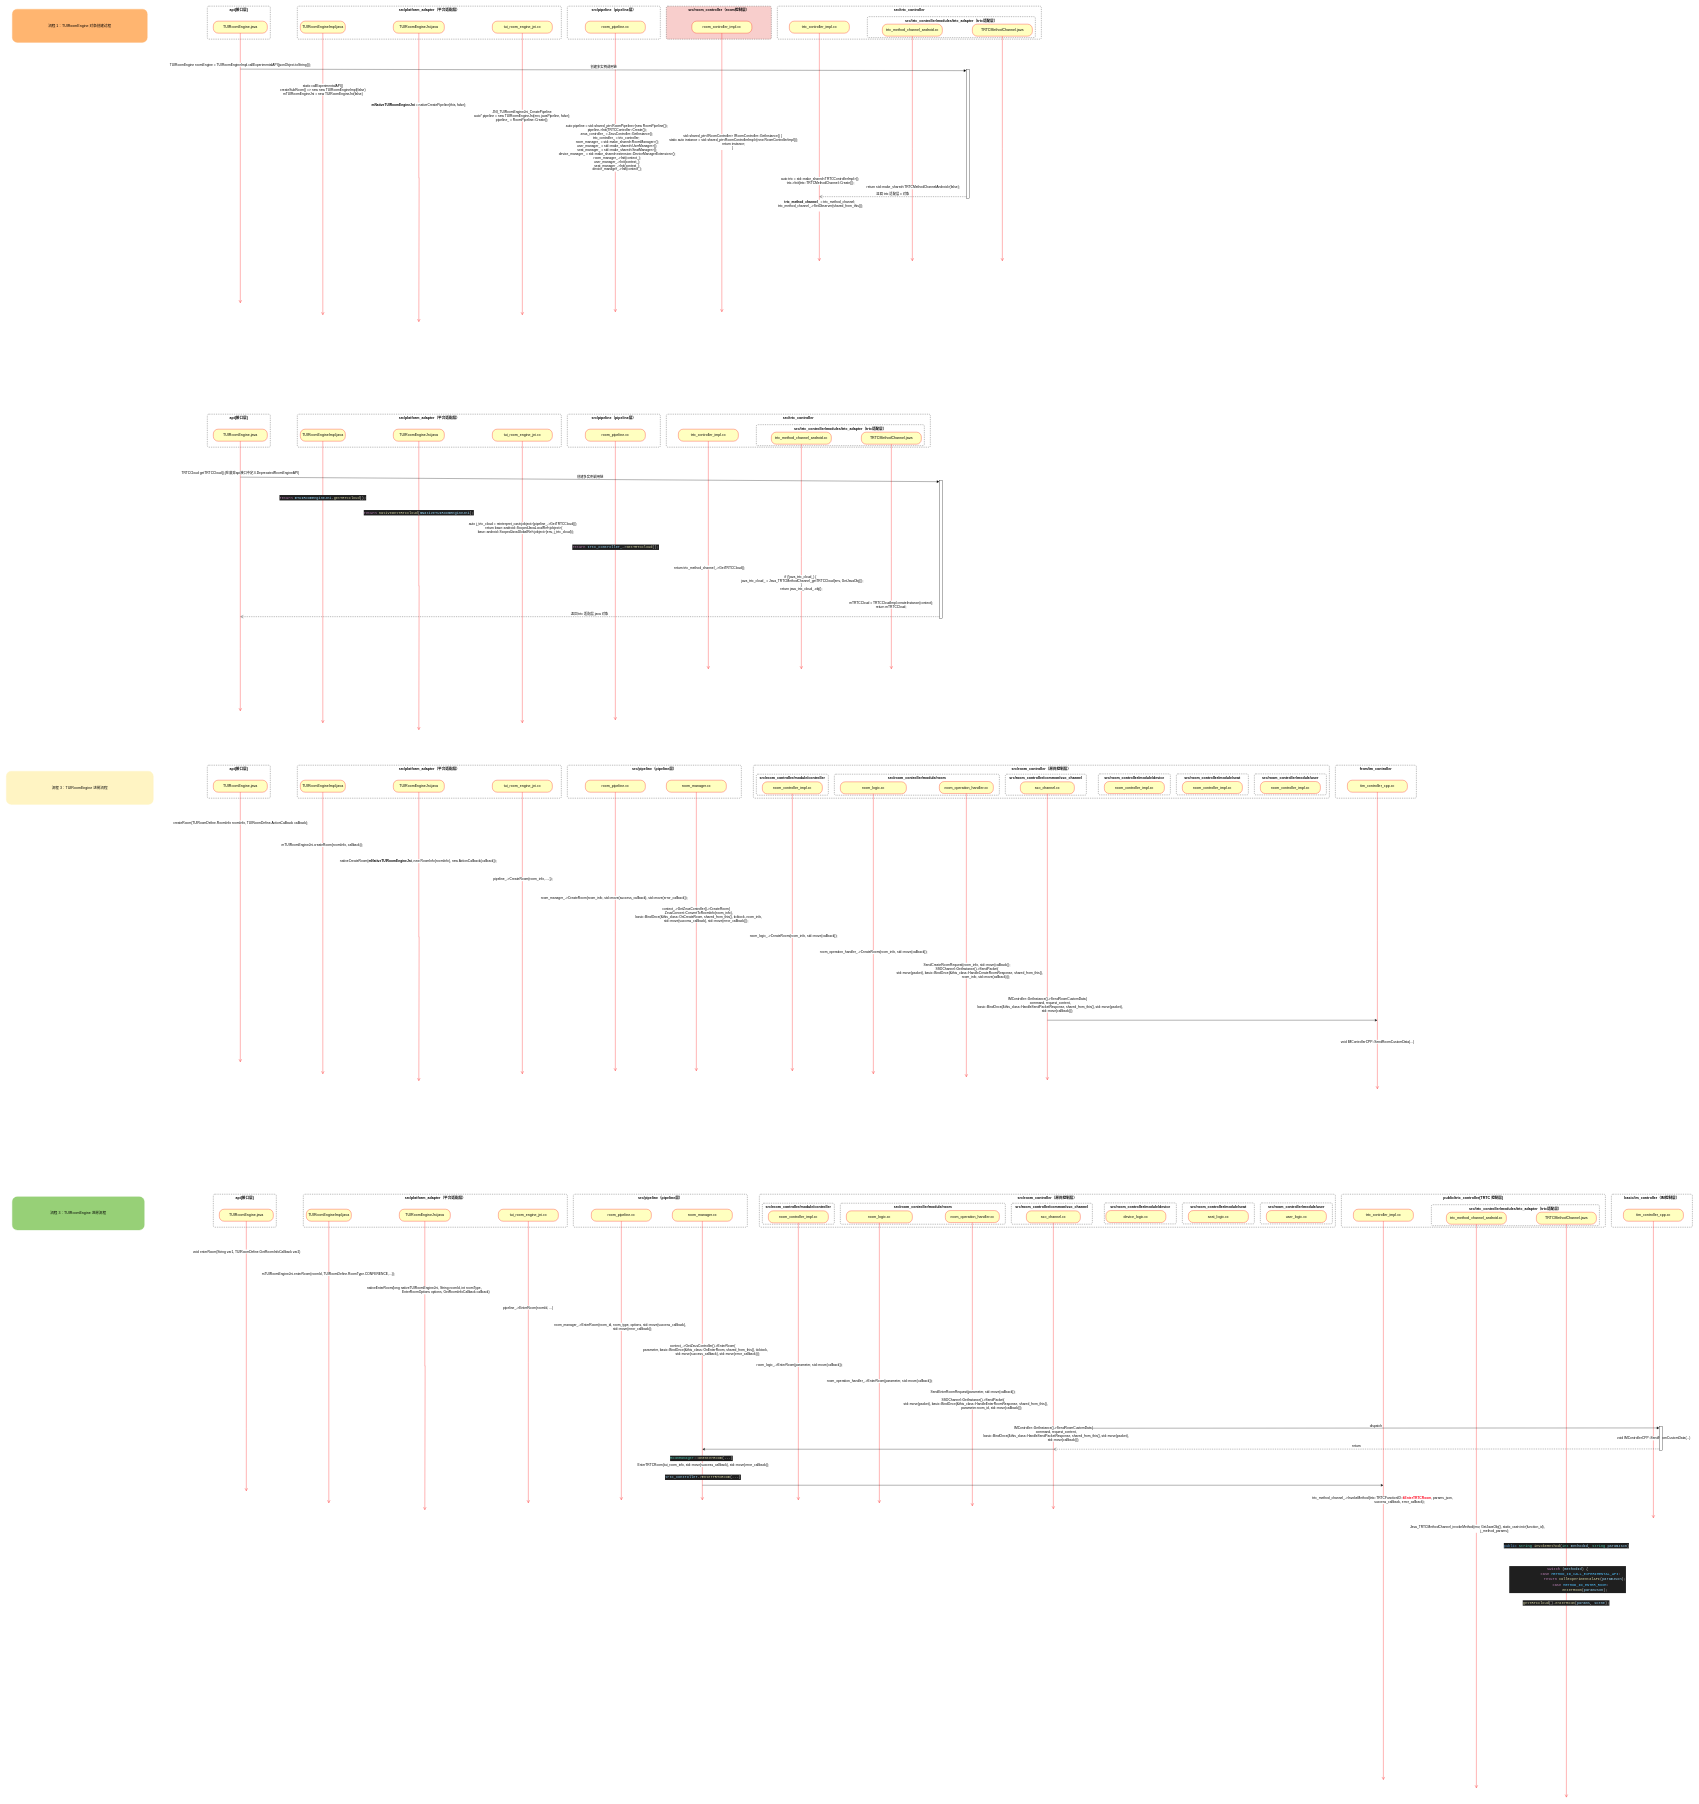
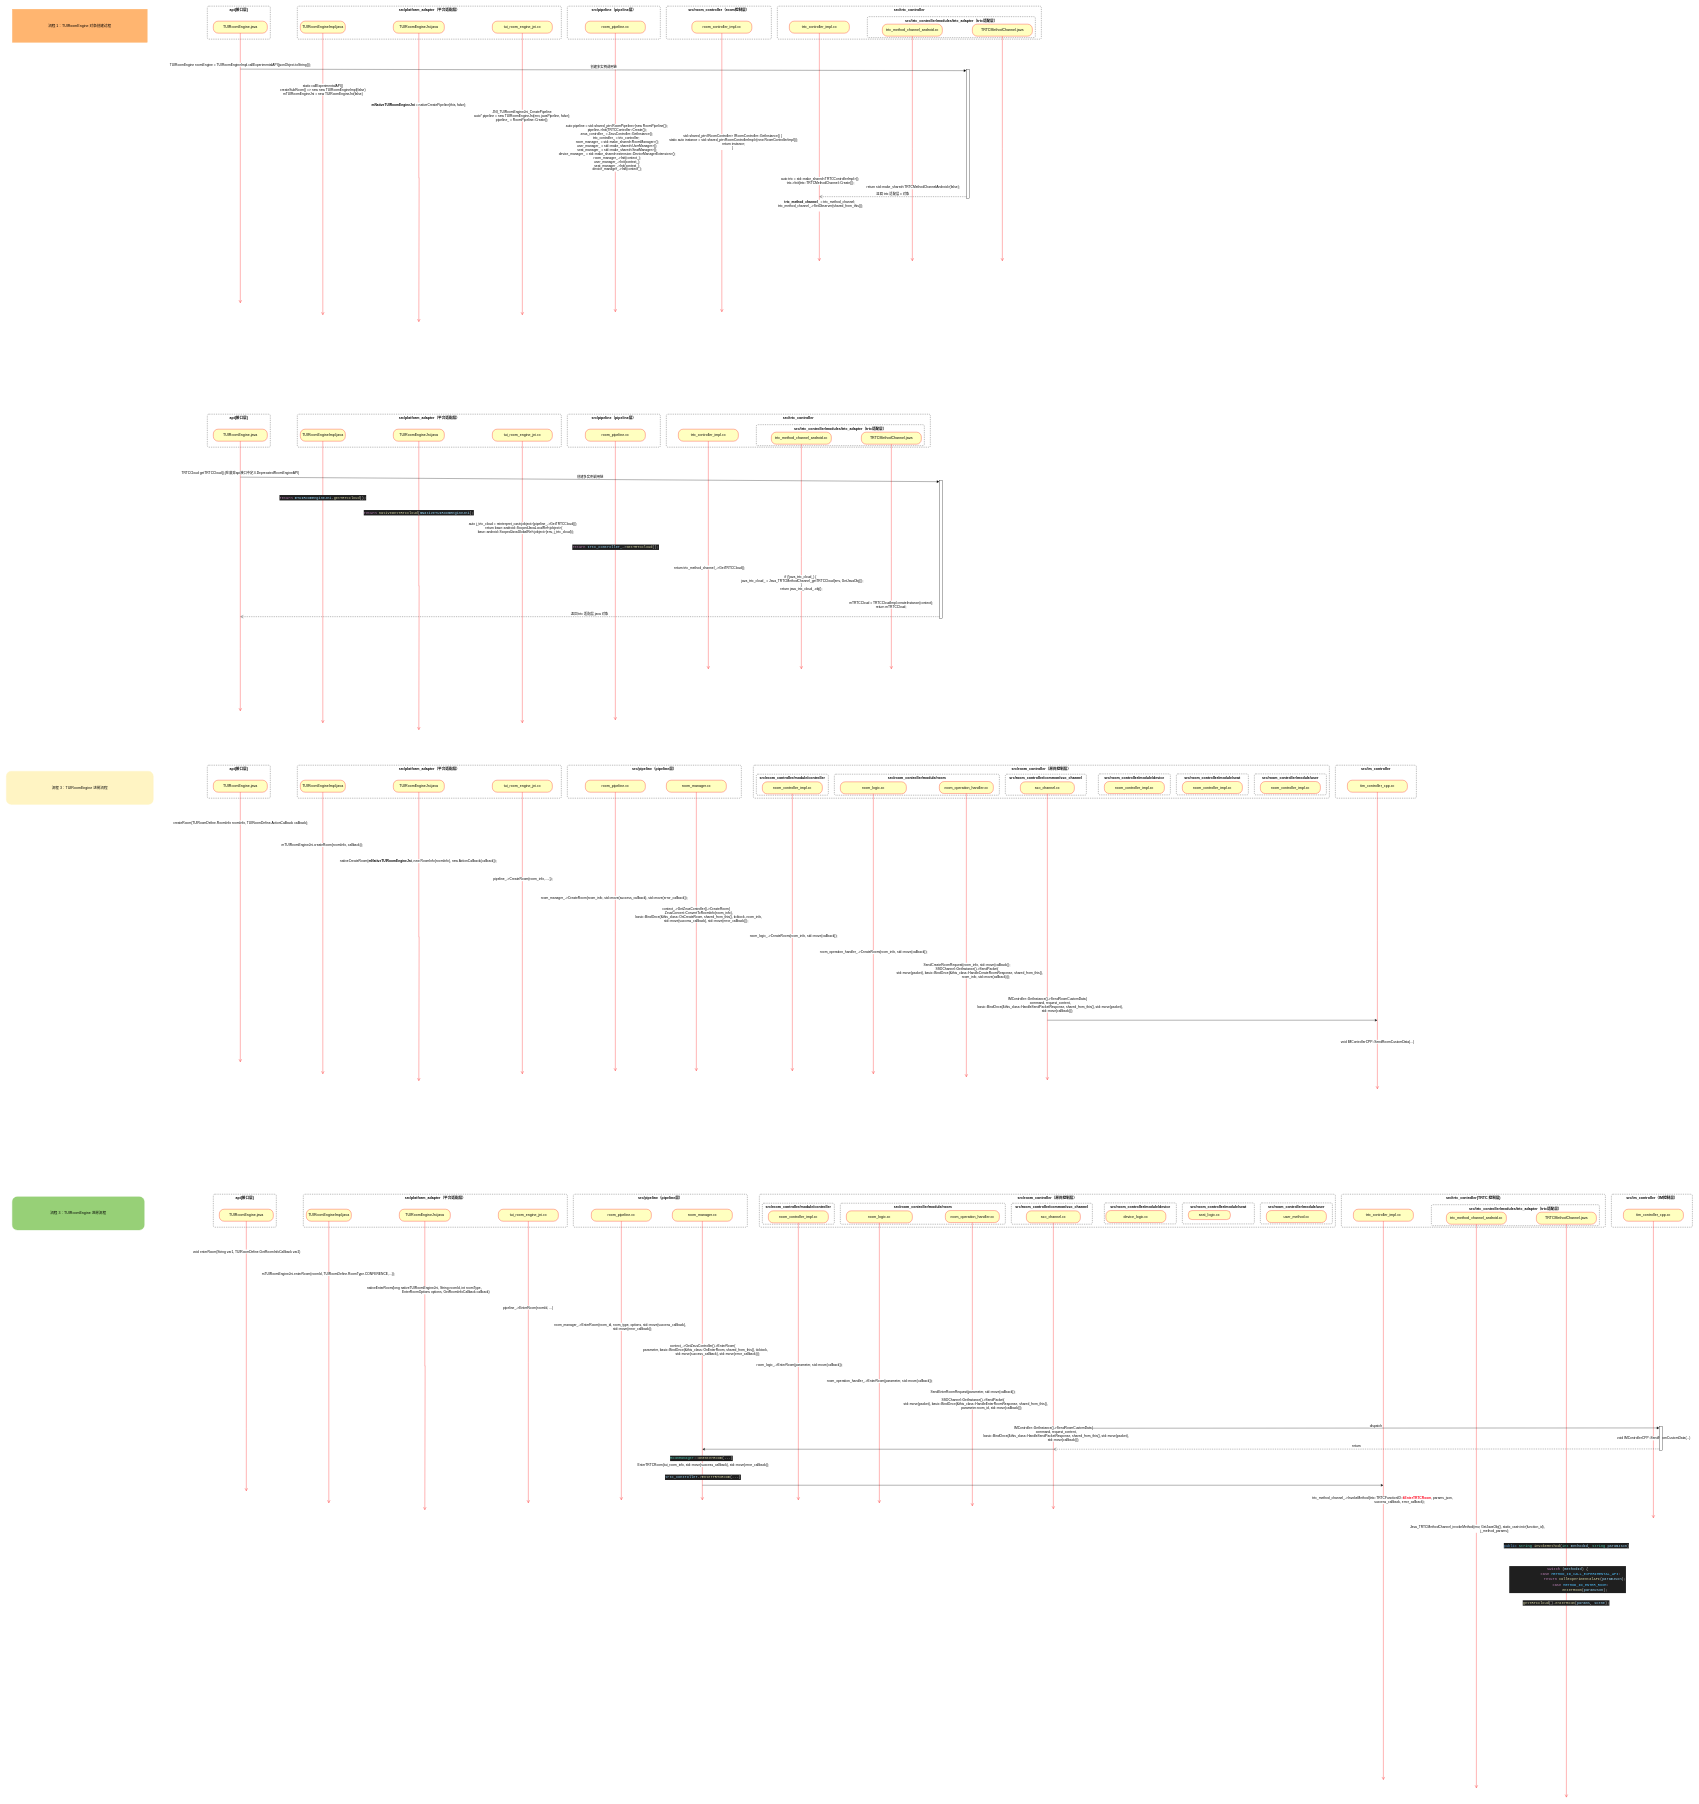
(719, 10) -> (719, 10)
(80, 26) -> (80, 26)
(1376, 769) -> (1376, 769)
(1473, 1198) -> (1473, 1198)
(1652, 1198) -> (1652, 1198)
(1218, 1217) -> (1209, 1215)
(1296, 1217) -> (1296, 1217)
